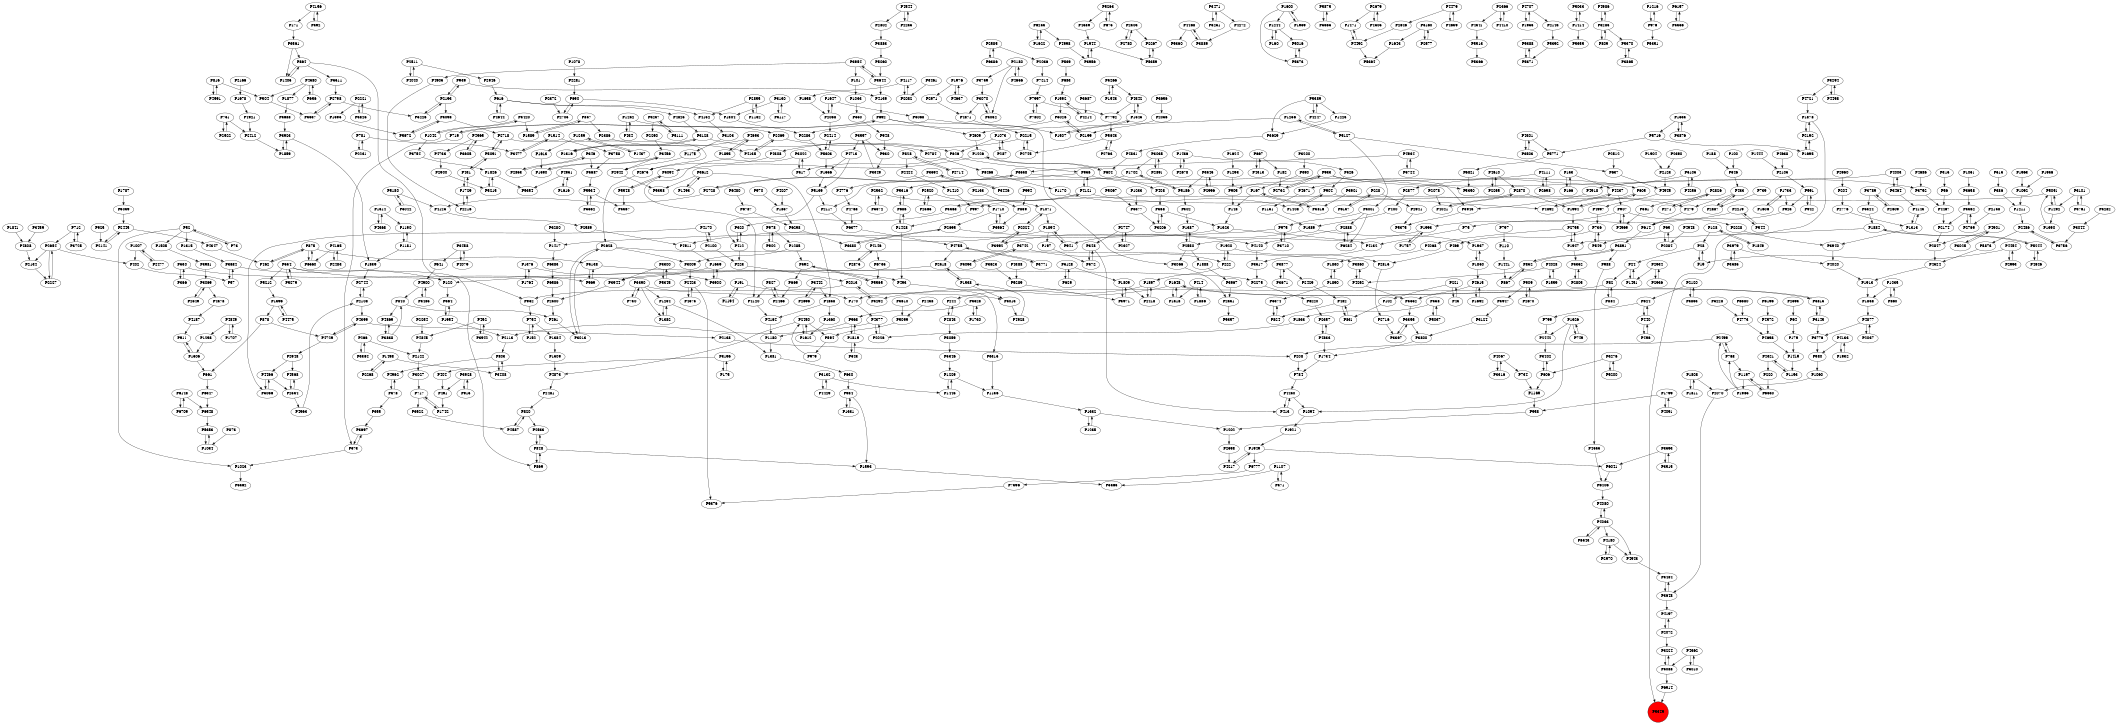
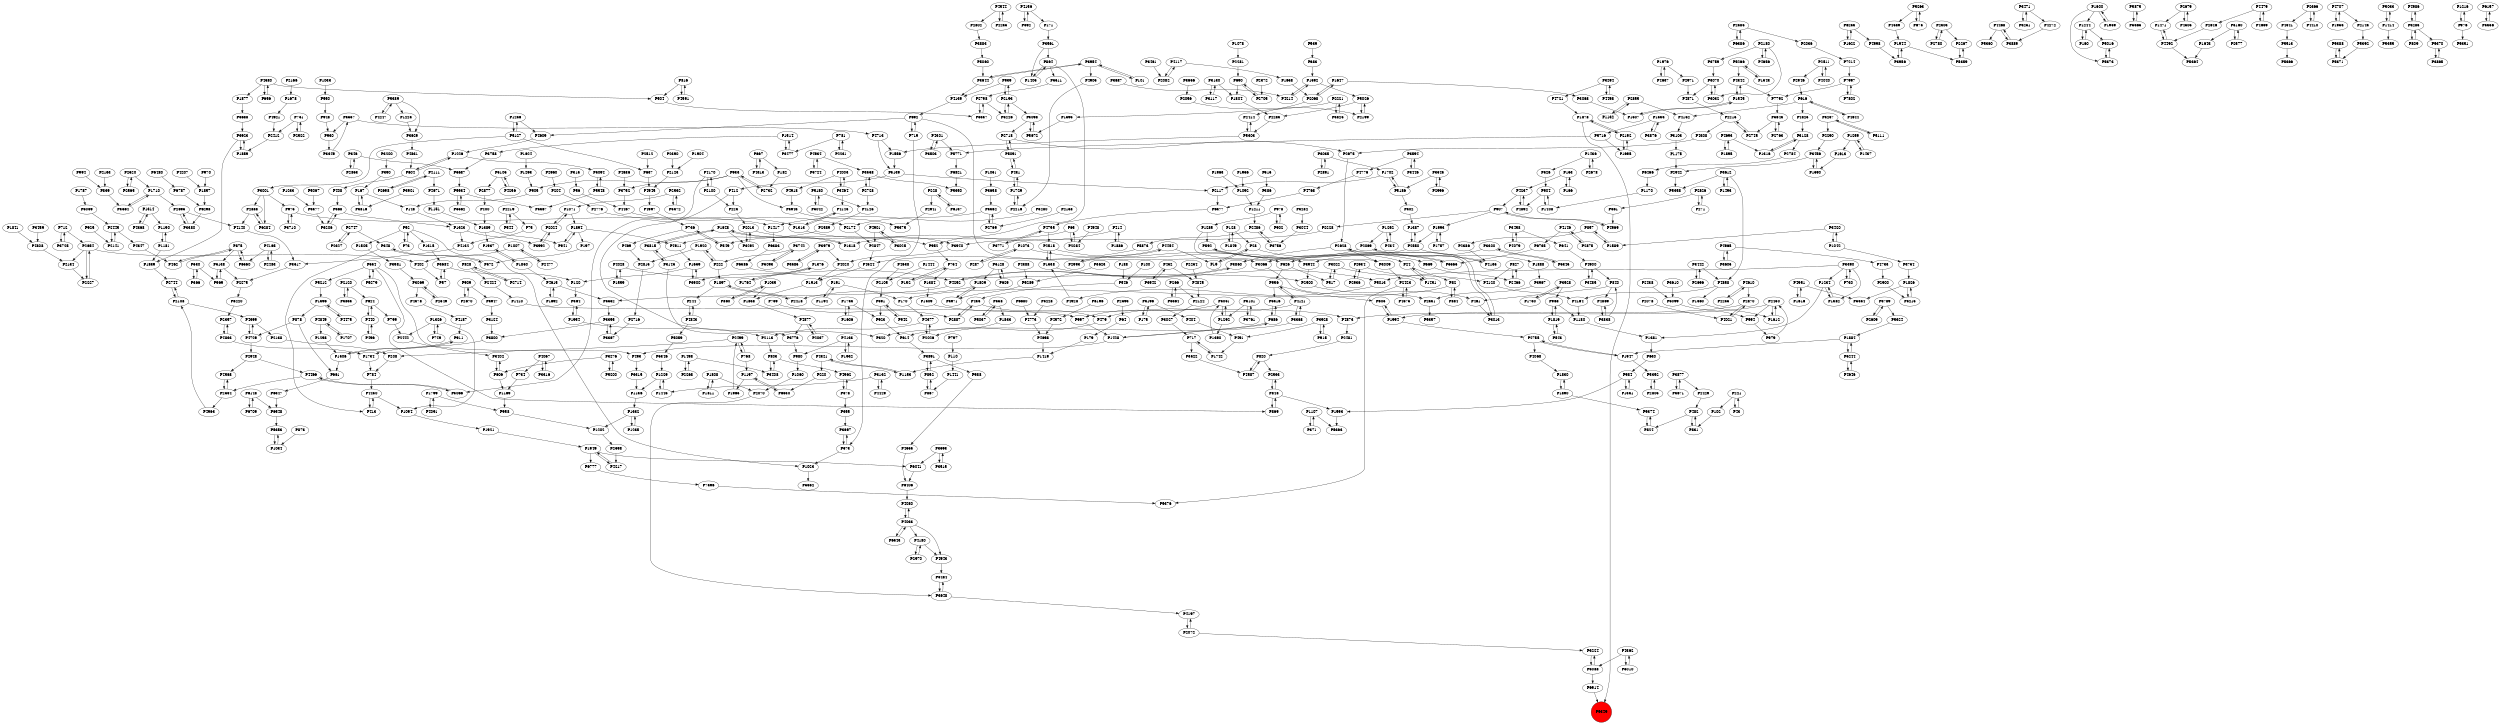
(856, 88) -> (1118, 71)
(738, 234) -> none
(1731, 378) -> none
